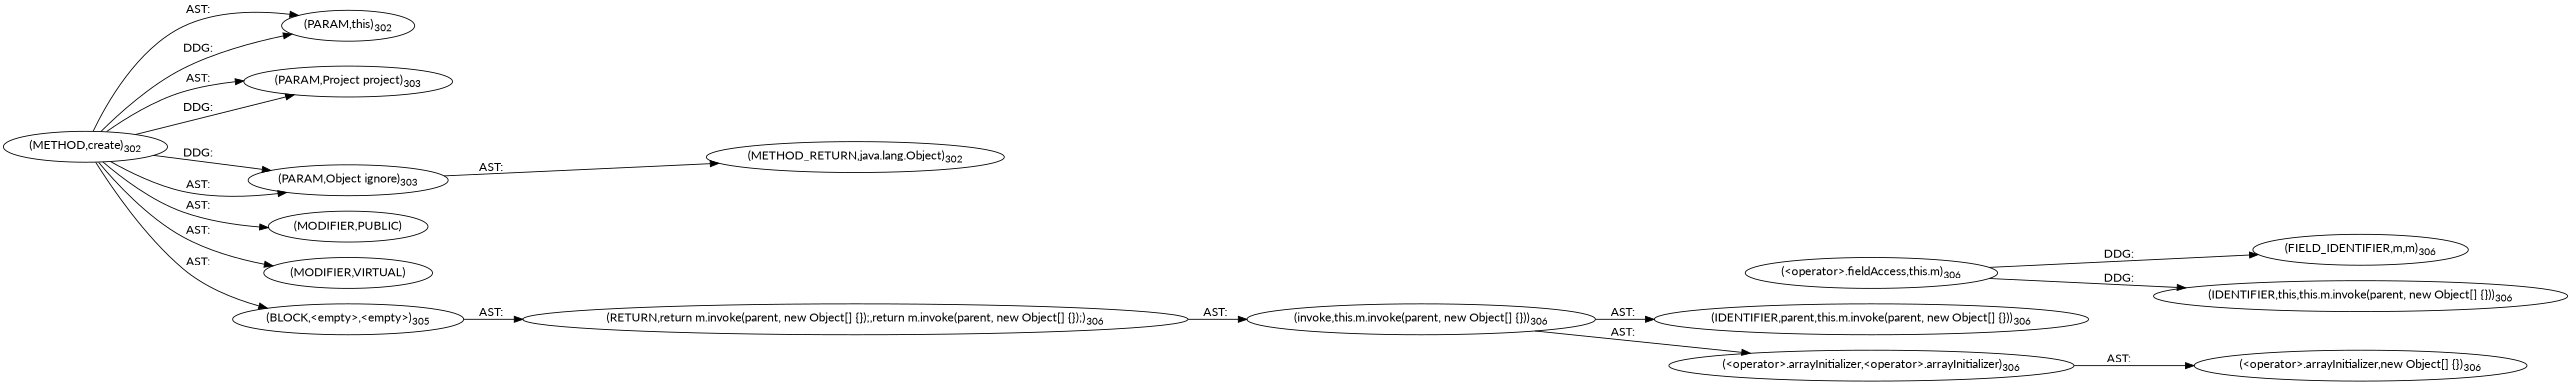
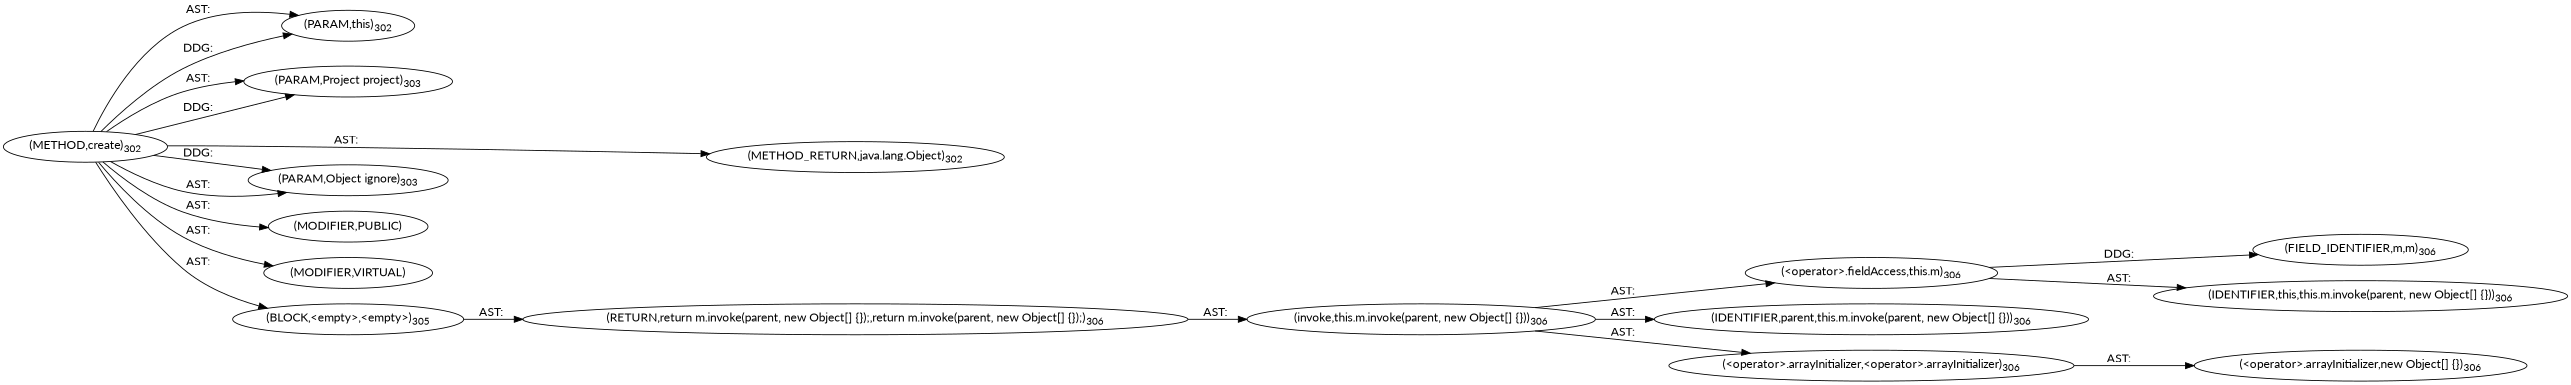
(577, 170) -> (434, 149)
(2121, 279) -> (2121, 279)
none -> (1650, 296)
